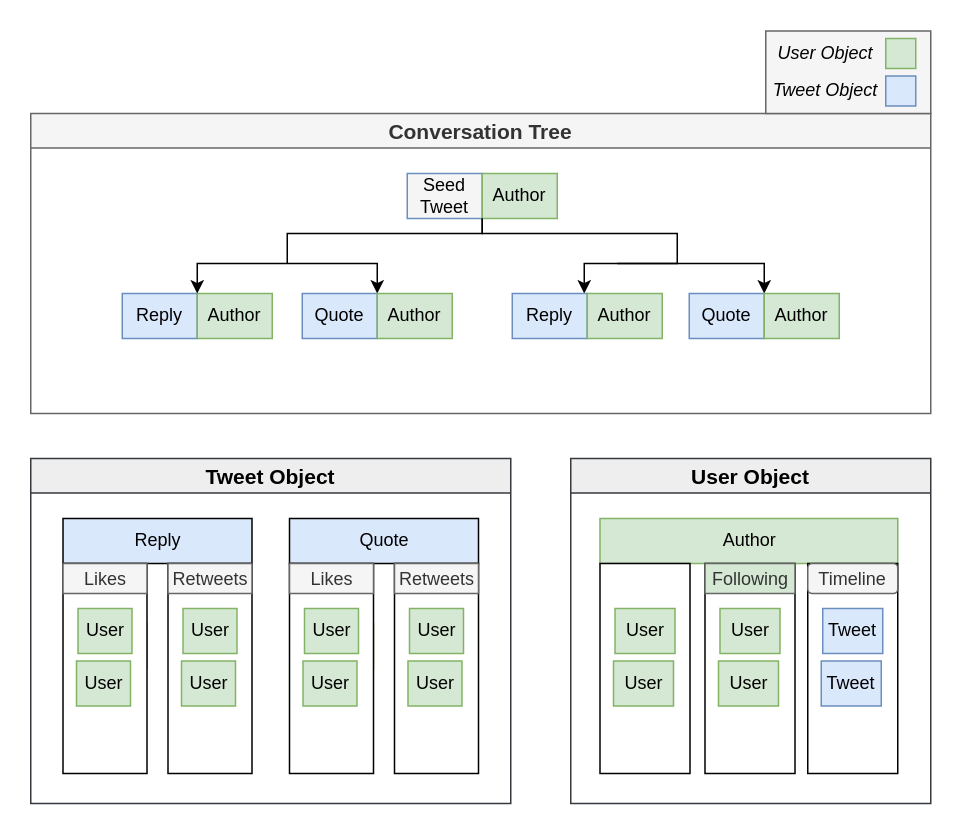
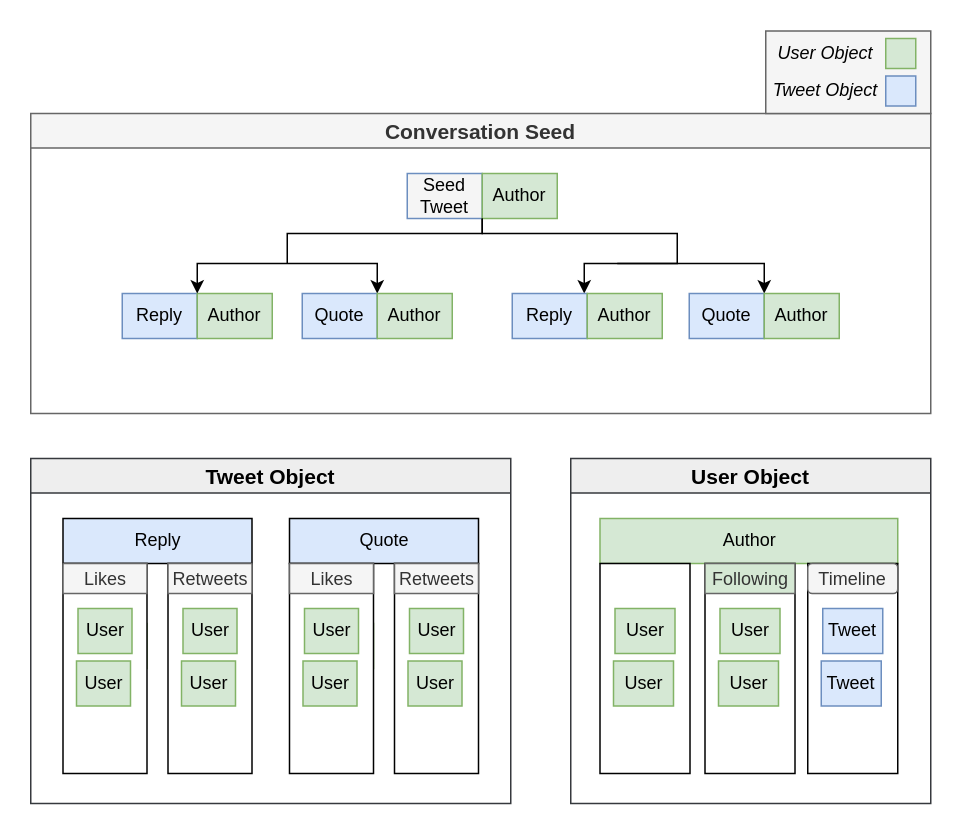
(480, 132) -> (480, 132)
